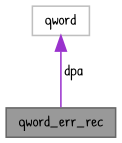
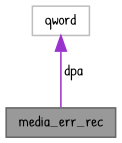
(61, 123) -> (61, 123)
